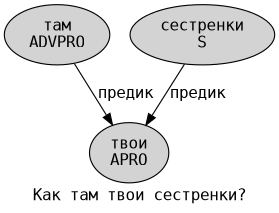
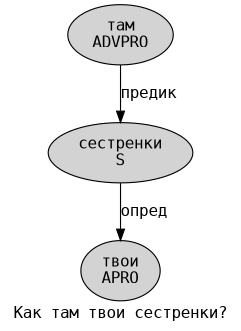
(90, 89) -> (121, 88)
(198, 94) -> (144, 212)
